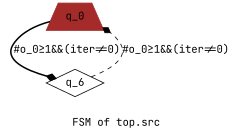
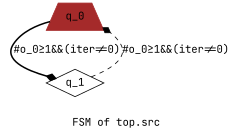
(75, 83) -> (75, 83)
